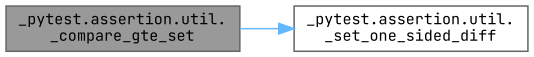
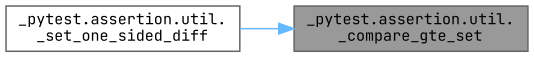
(259, 29) -> (259, 29)
